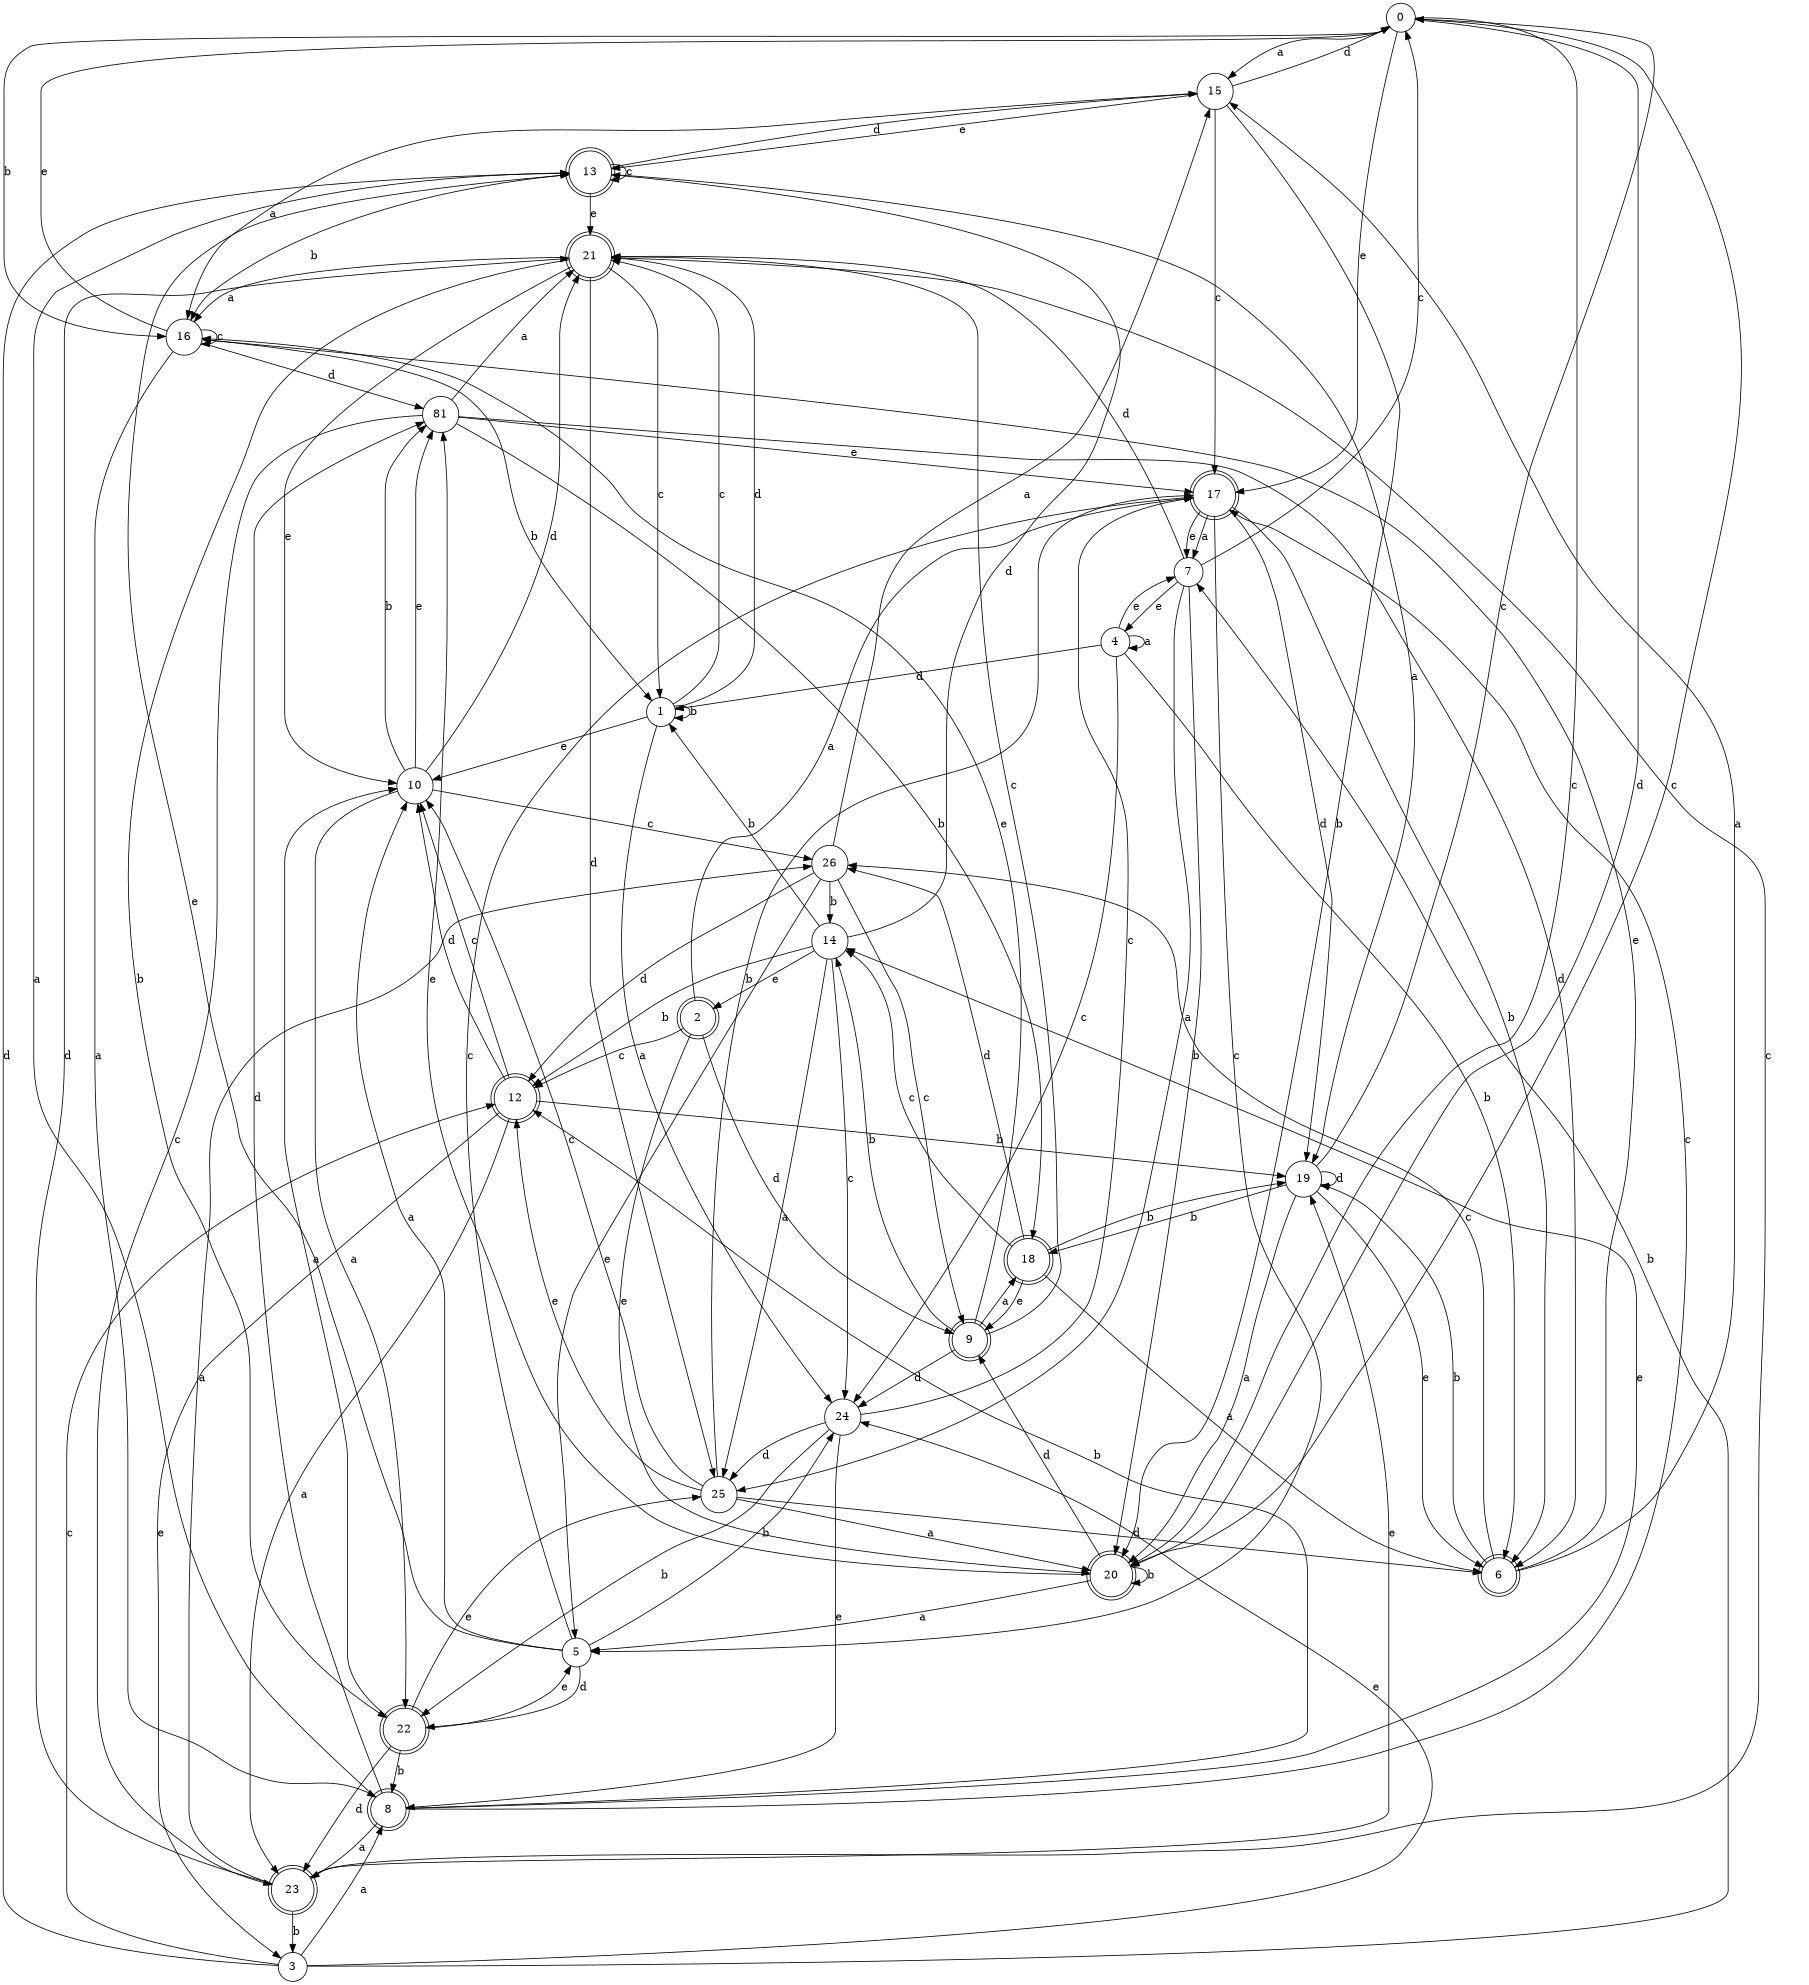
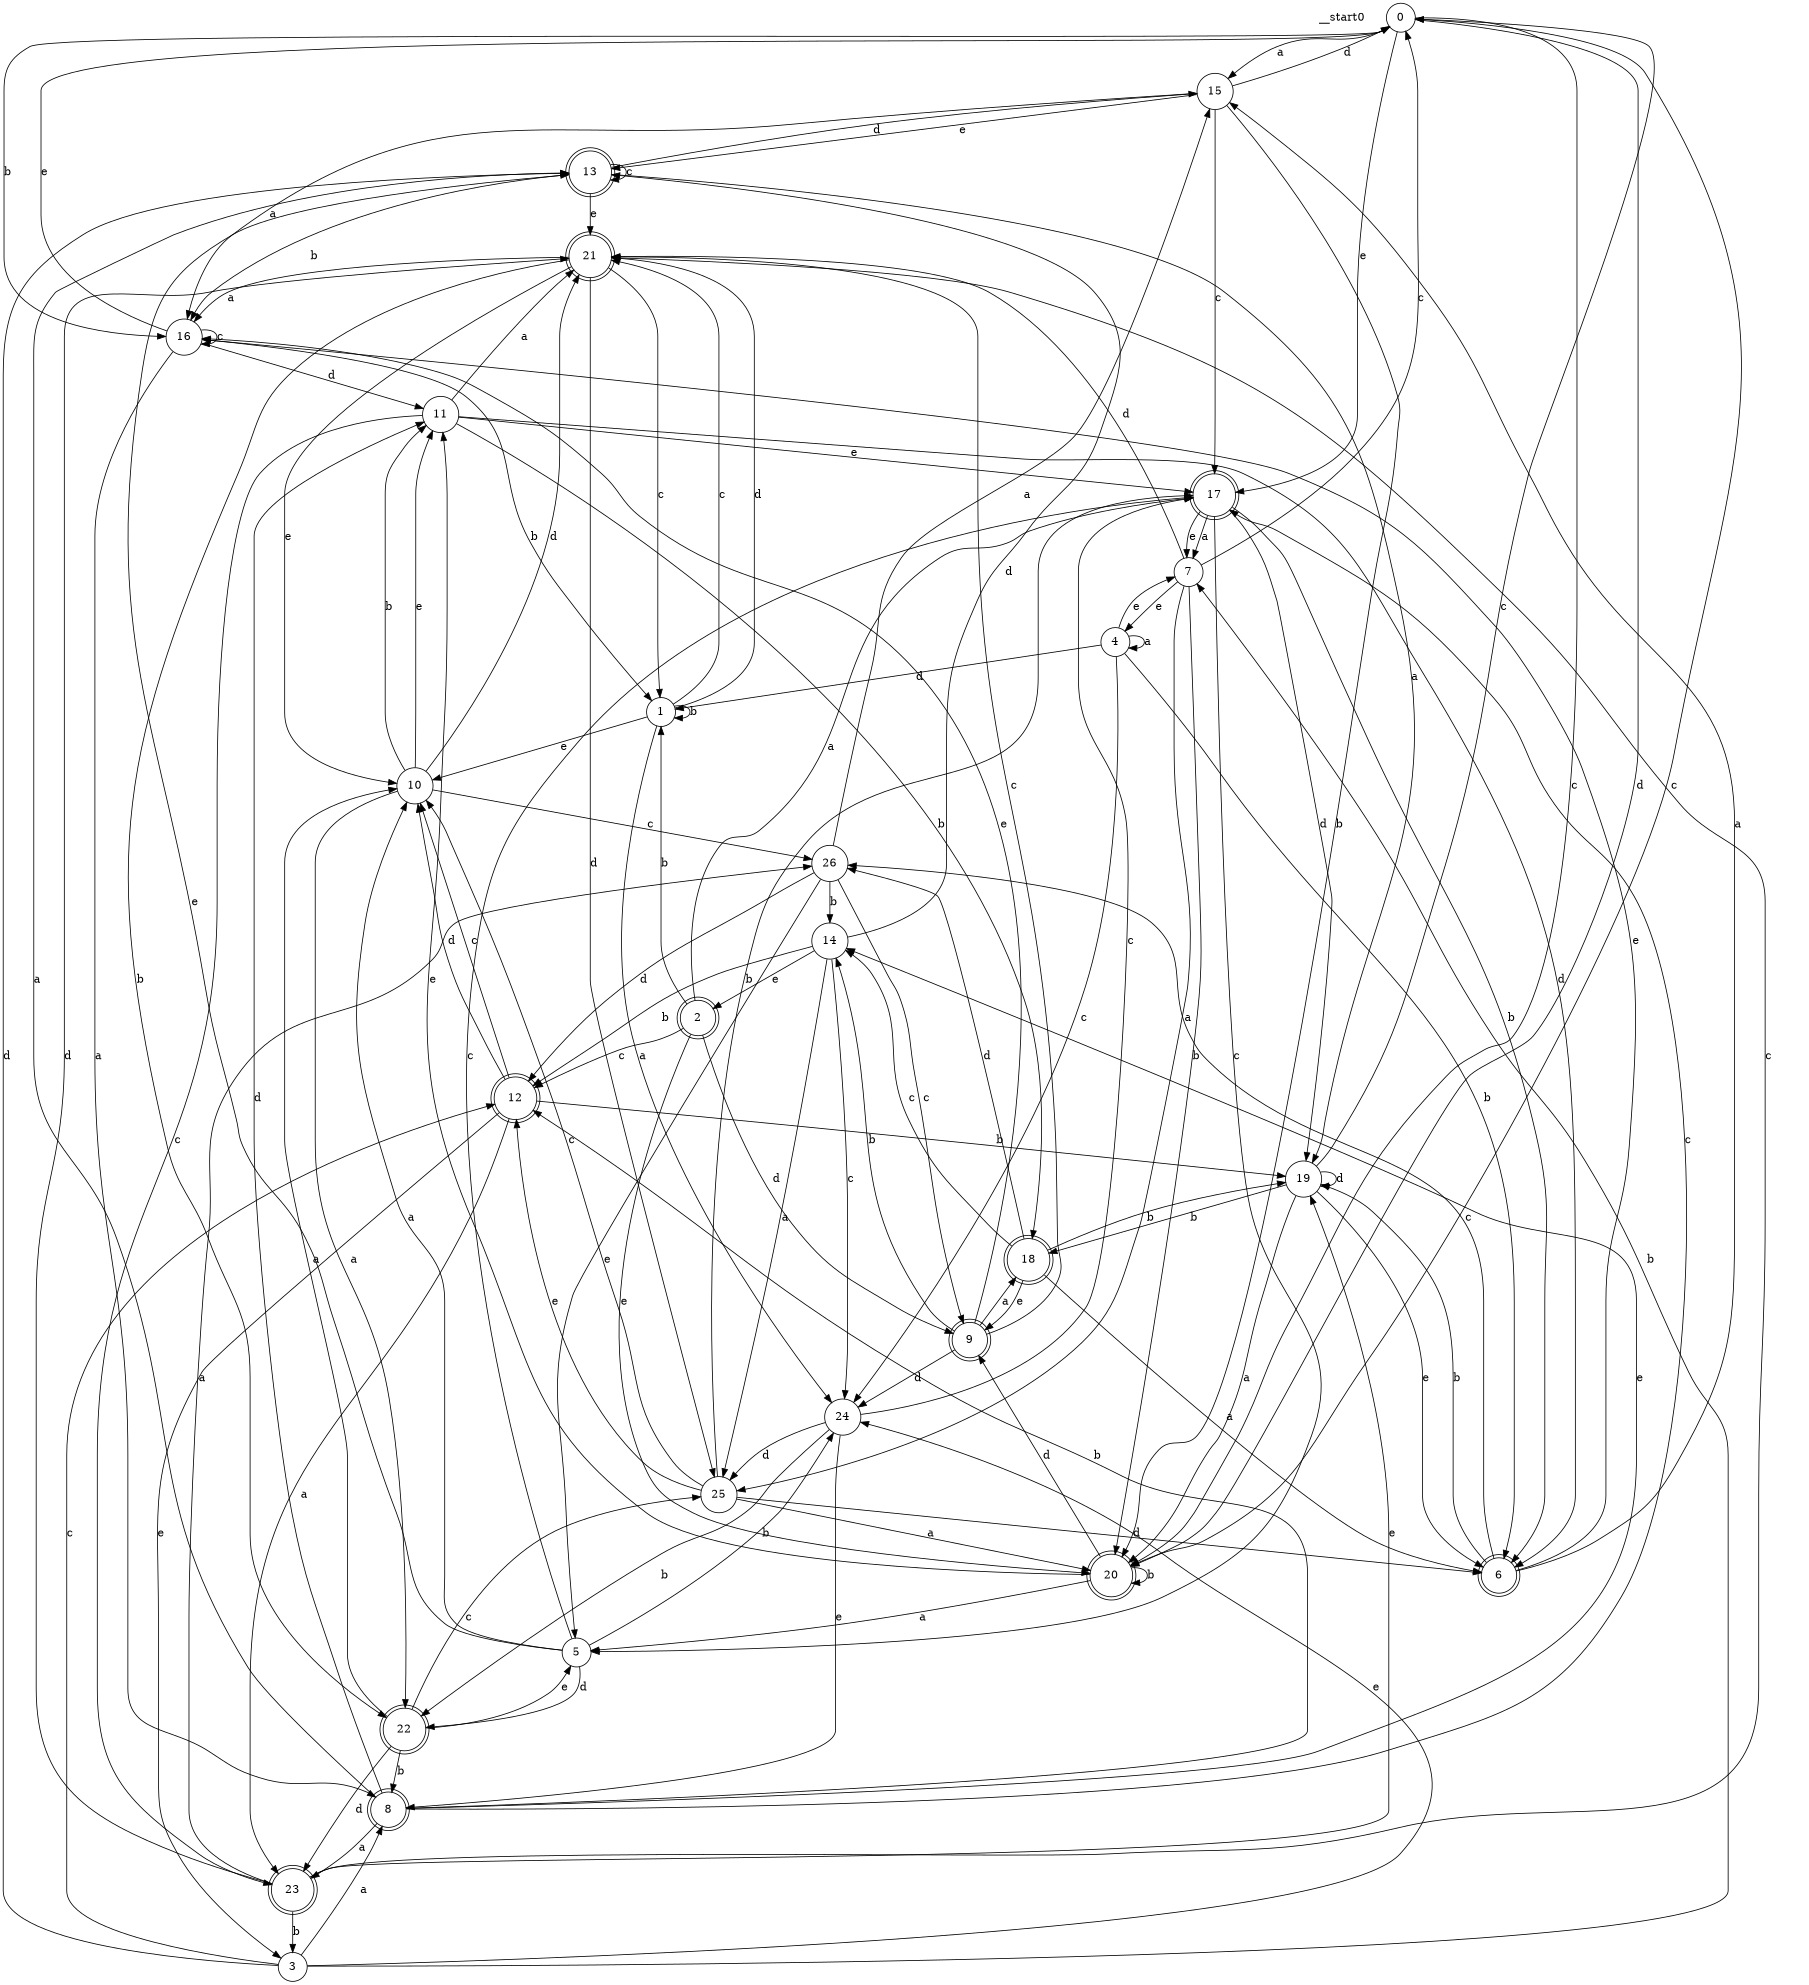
none -> (1342, 18)
(441, 414) -> (441, 414)
(747, 828) -> (661, 873)
(469, 1618) -> (469, 1618)
